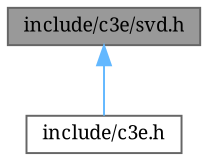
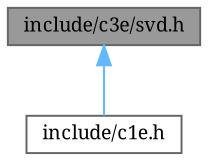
(104, 134) -> (104, 134)
